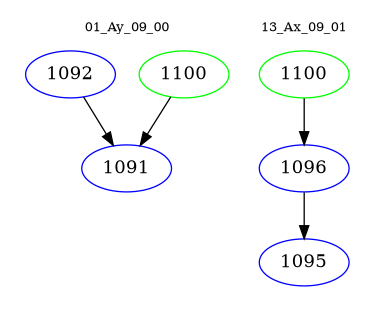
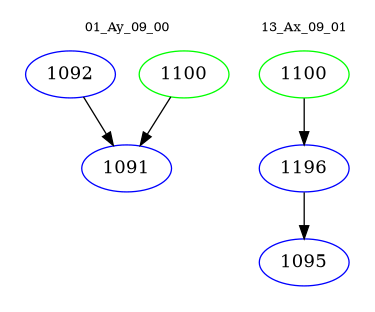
(304, 168) -> (304, 168)
